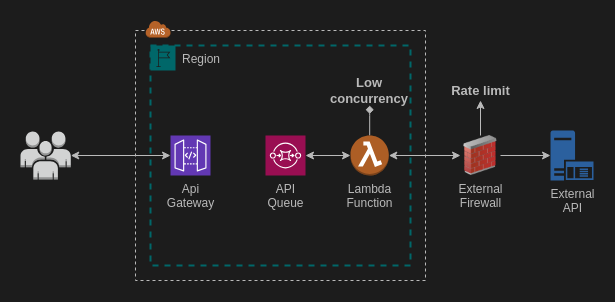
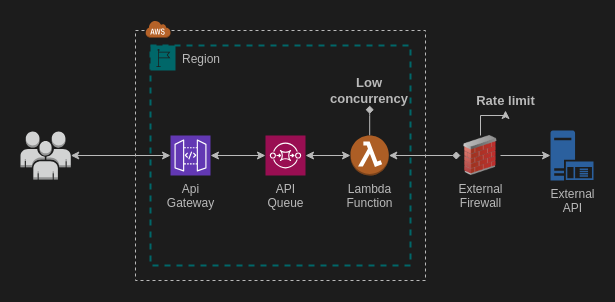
(481, 91) -> (506, 101)
none -> (238, 156)
(452, 156) -> (451, 156)
